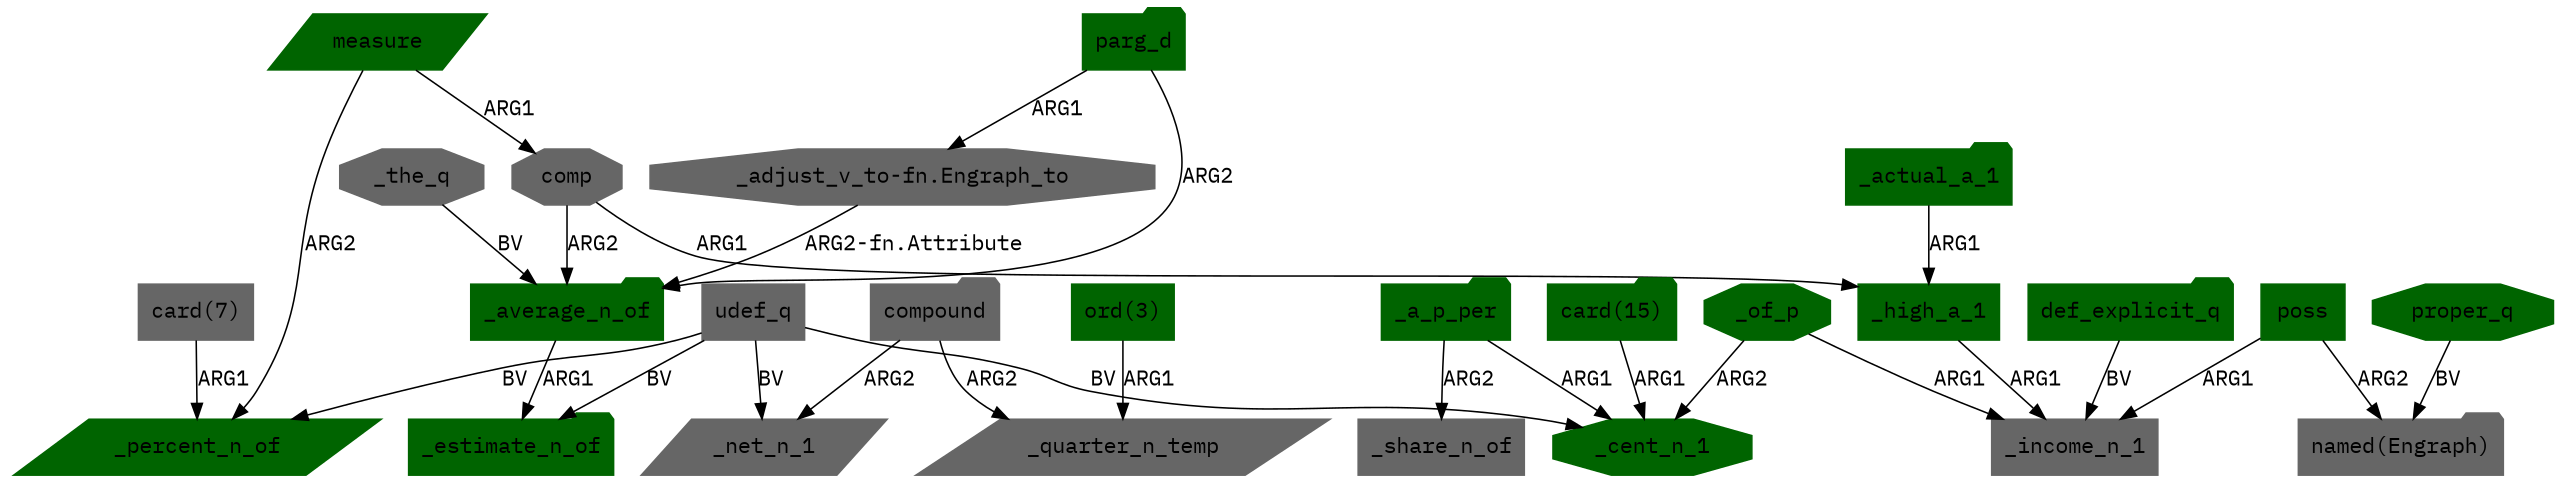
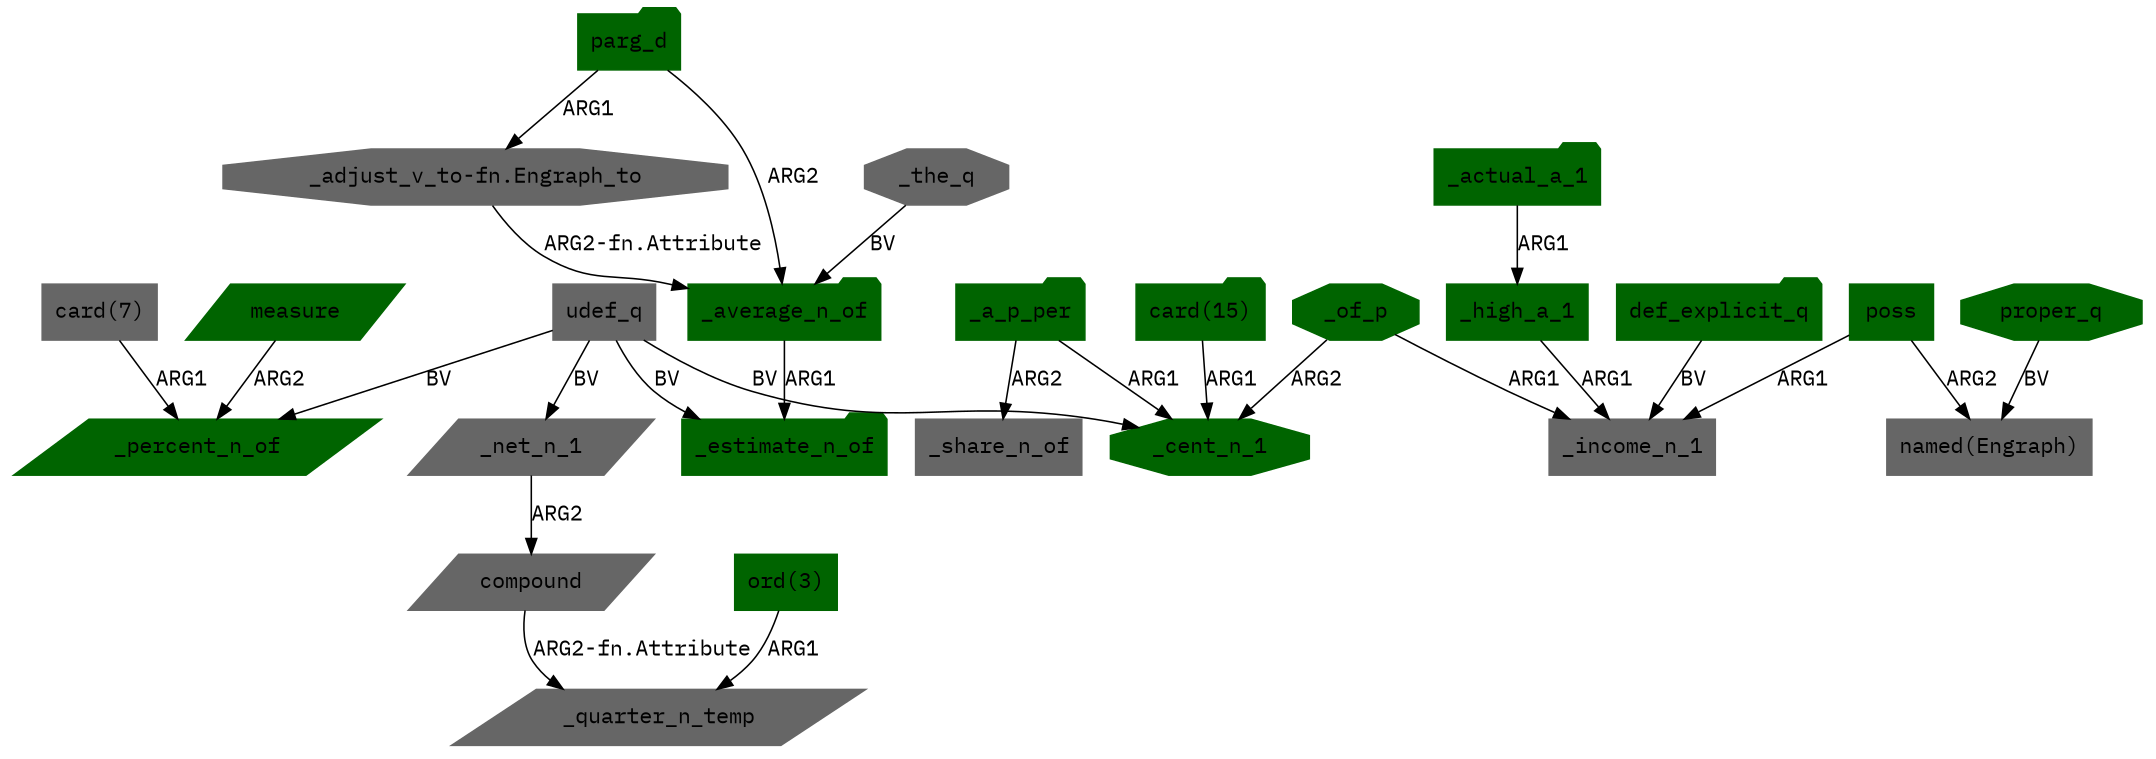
(567, 177) -> none
(935, 312) -> (531, 582)
(855, 375) -> (531, 507)
(992, 380) -> (642, 650)
(2401, 447) -> (1989, 447)
